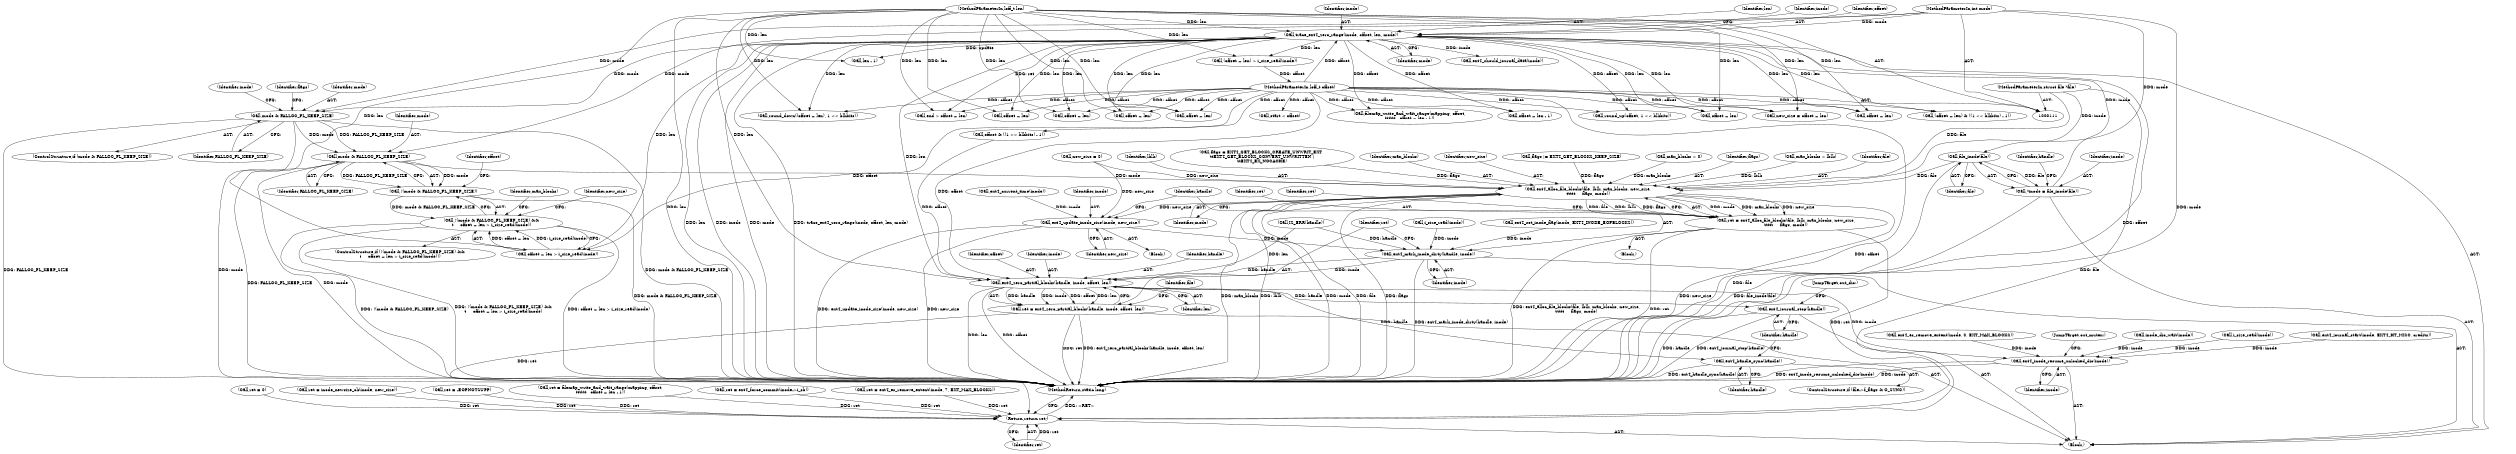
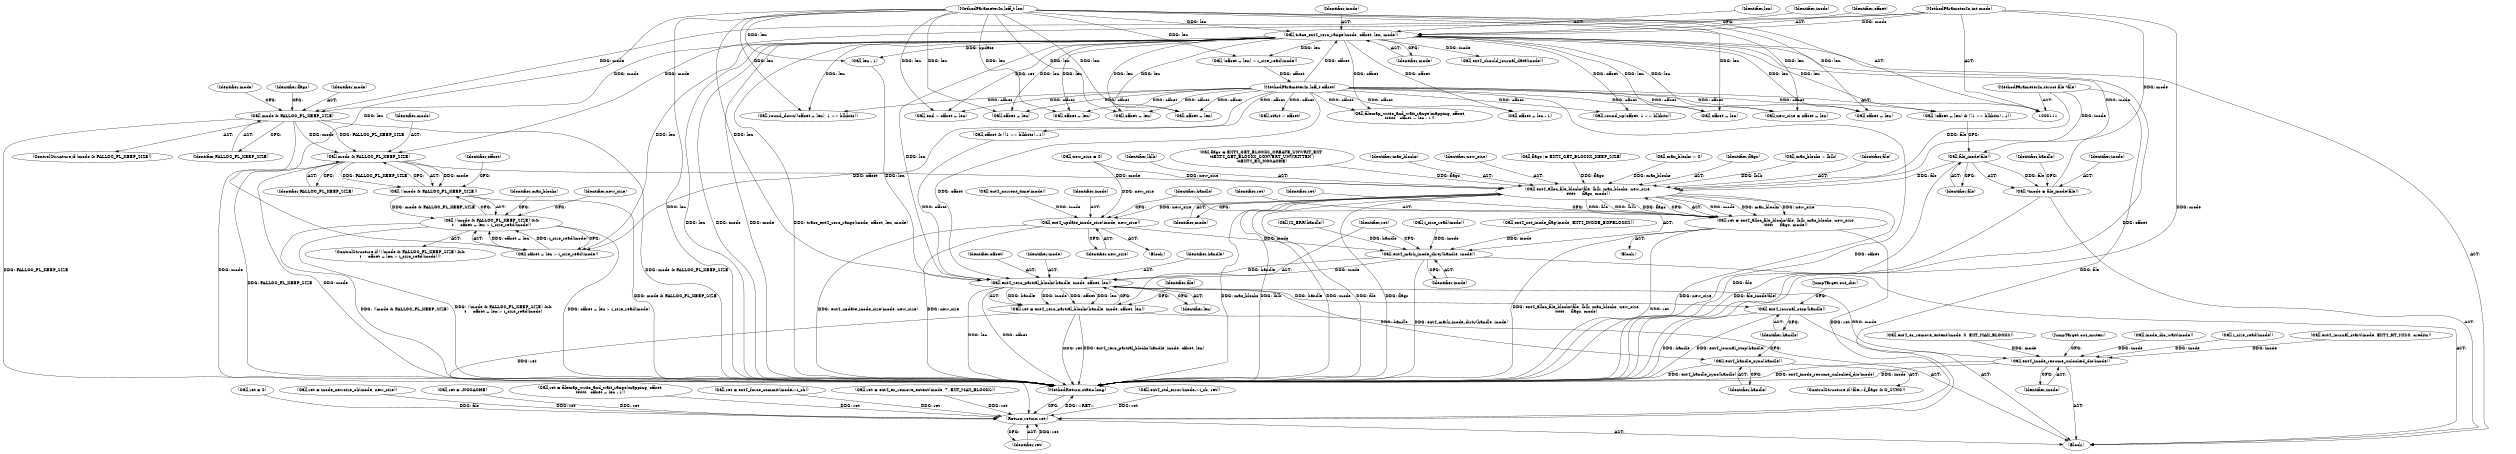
(2005, 177) -> (1968, 135)
(1207, 269) -> (897, 196)
(462, 390) -> (462, 390)
none -> (1180, 390)
(470, 406) -> (470, 406)
